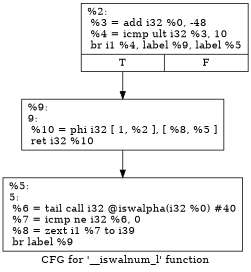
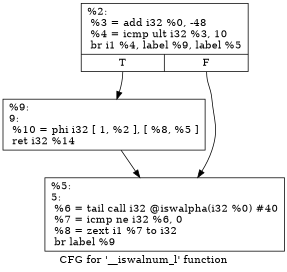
none -> (215, 122)
(61, 141) -> (42, 141)
(72, 231) -> (114, 231)
